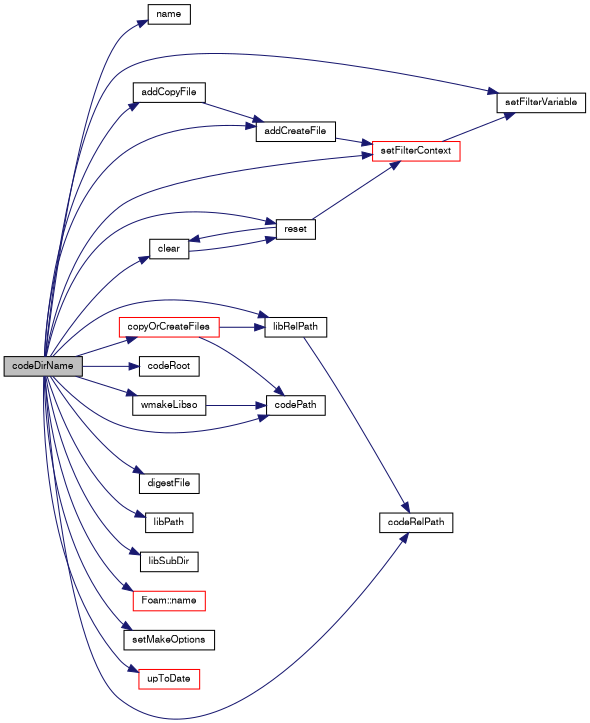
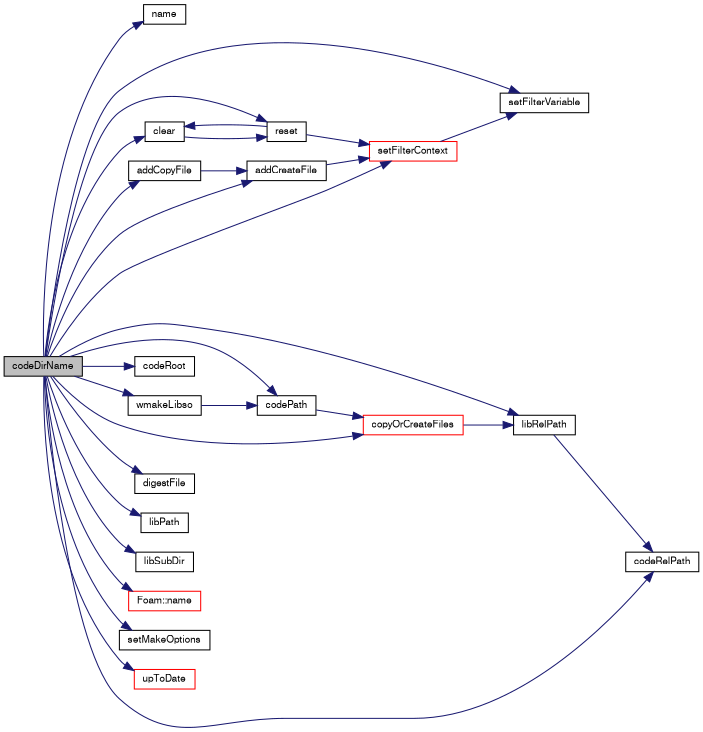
(240, 360) -> (335, 413)
